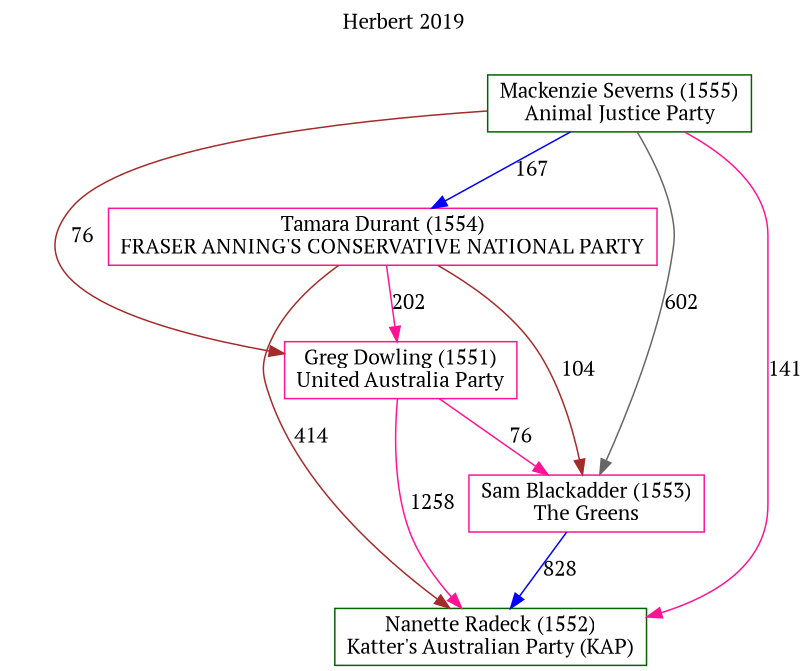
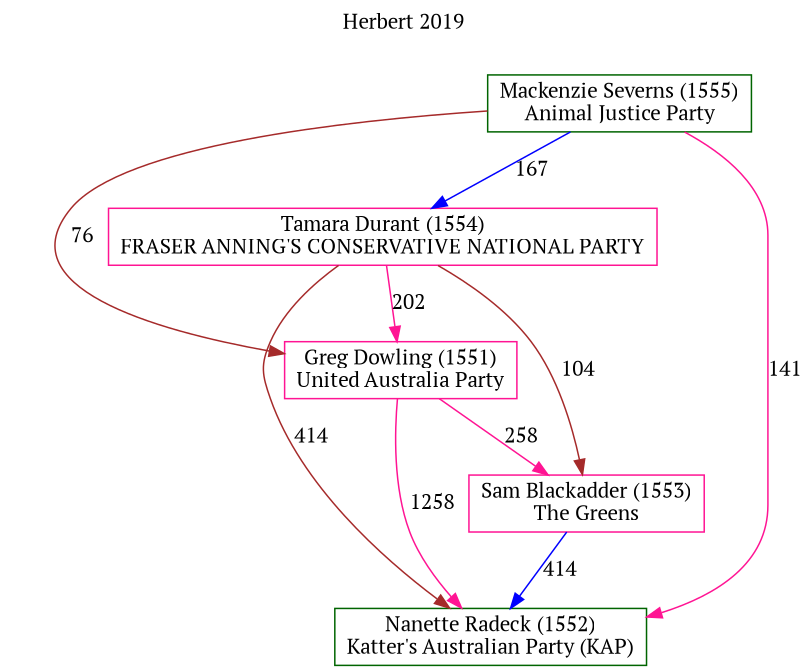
(664, 297) -> none
(521, 437) -> (521, 437)
(560, 570) -> (560, 570)
